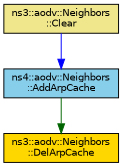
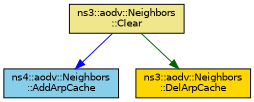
(61, 111) -> (156, 48)
